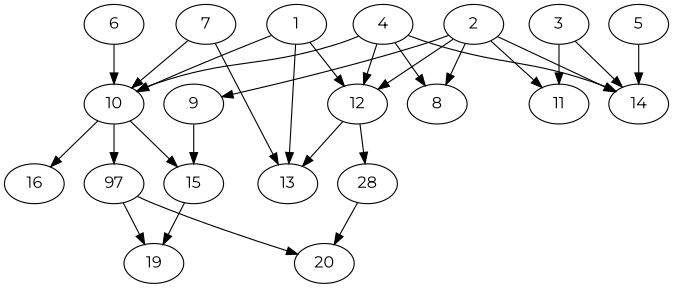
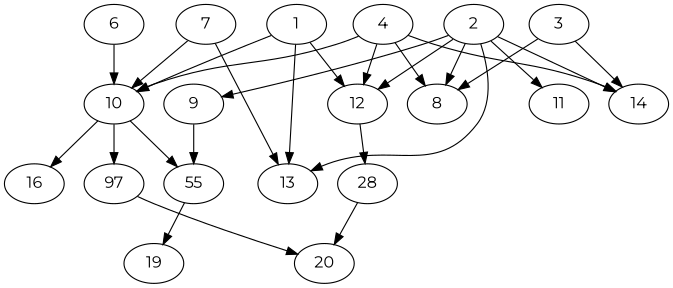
(639, 24) -> none
(559, 57) -> (494, 67)
(327, 140) -> (445, 150)
(194, 184) -> (194, 184)
(131, 219) -> none
